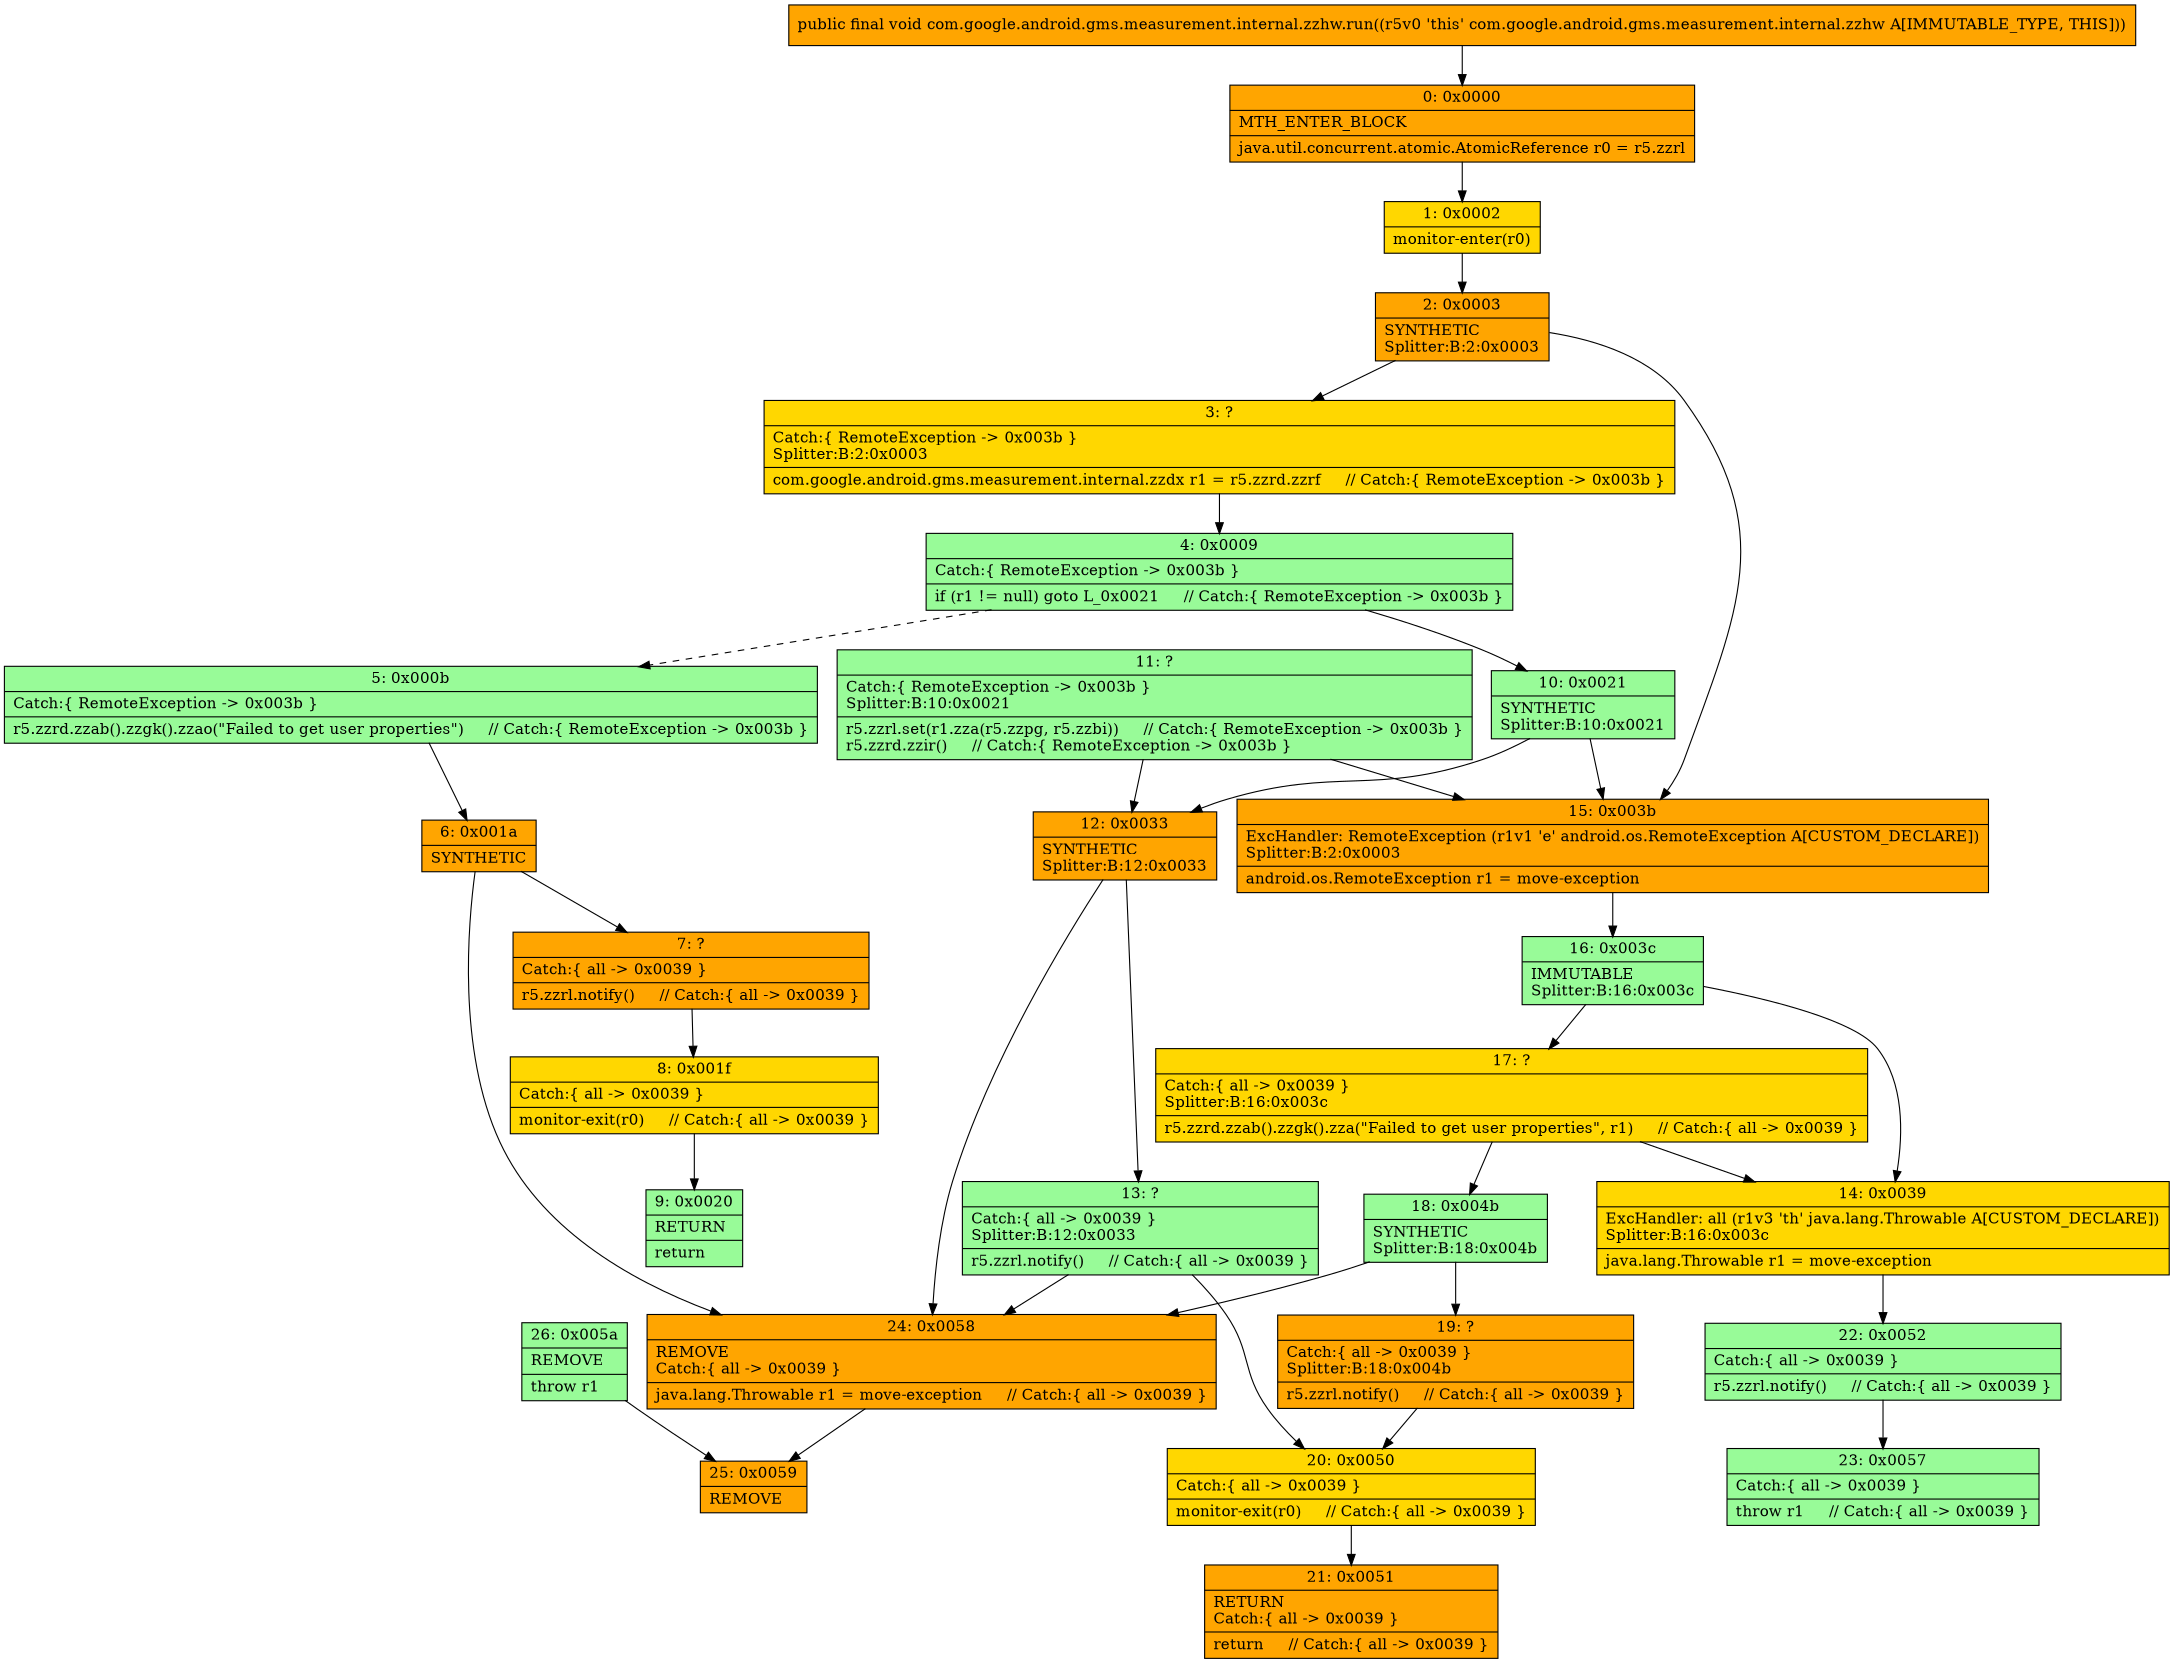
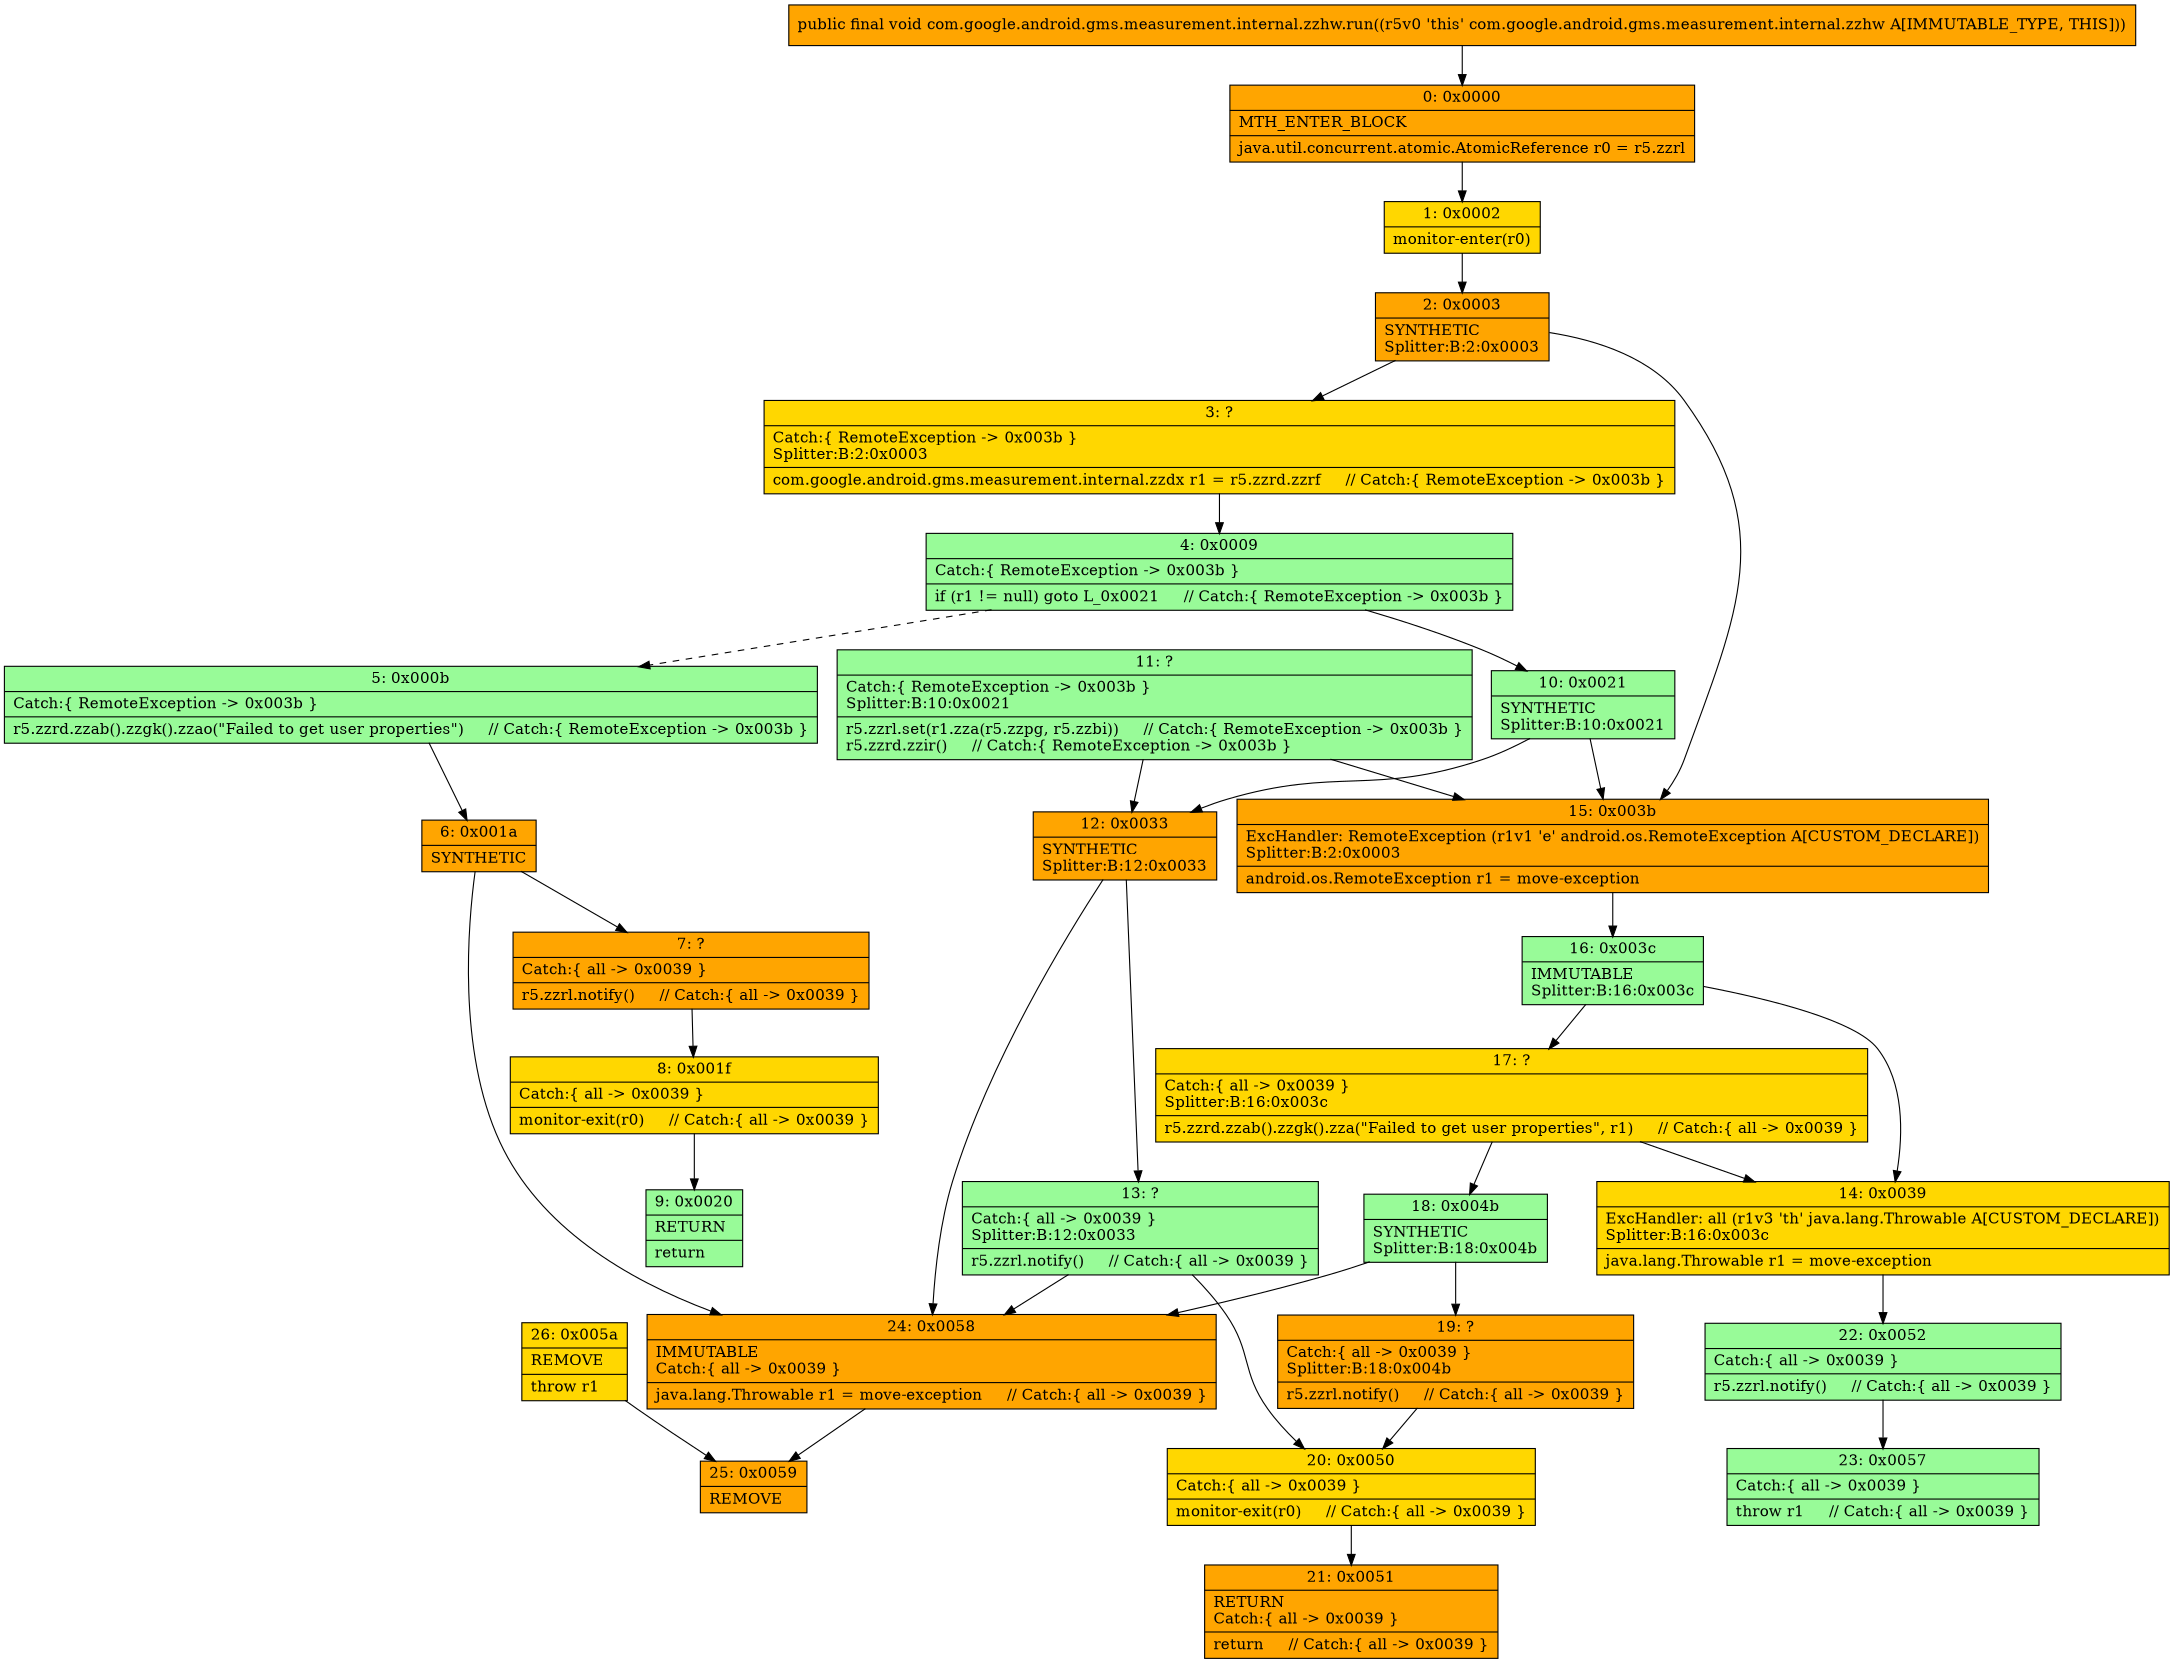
(693, 1352) -> (708, 1352)
(575, 1362) -> (575, 1362)
